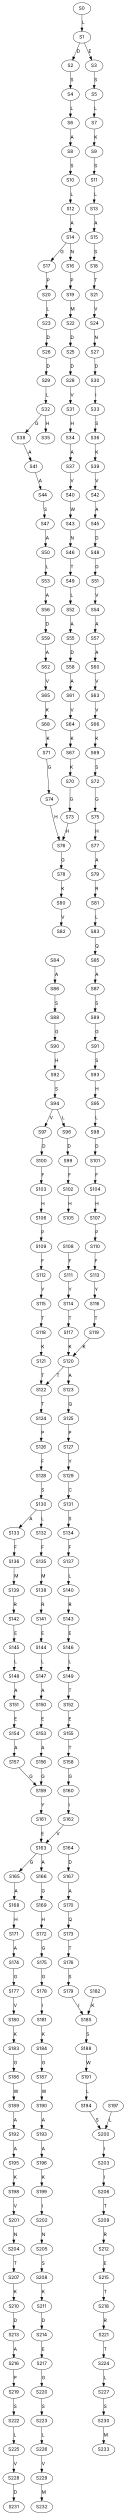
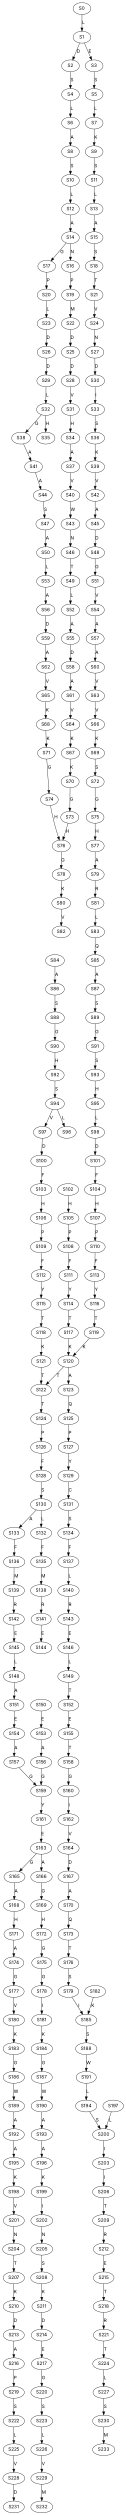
(68, 1161) -> none
none -> (68, 1231)
(41, 1676) -> none
(56, 1833) -> (68, 1832)
